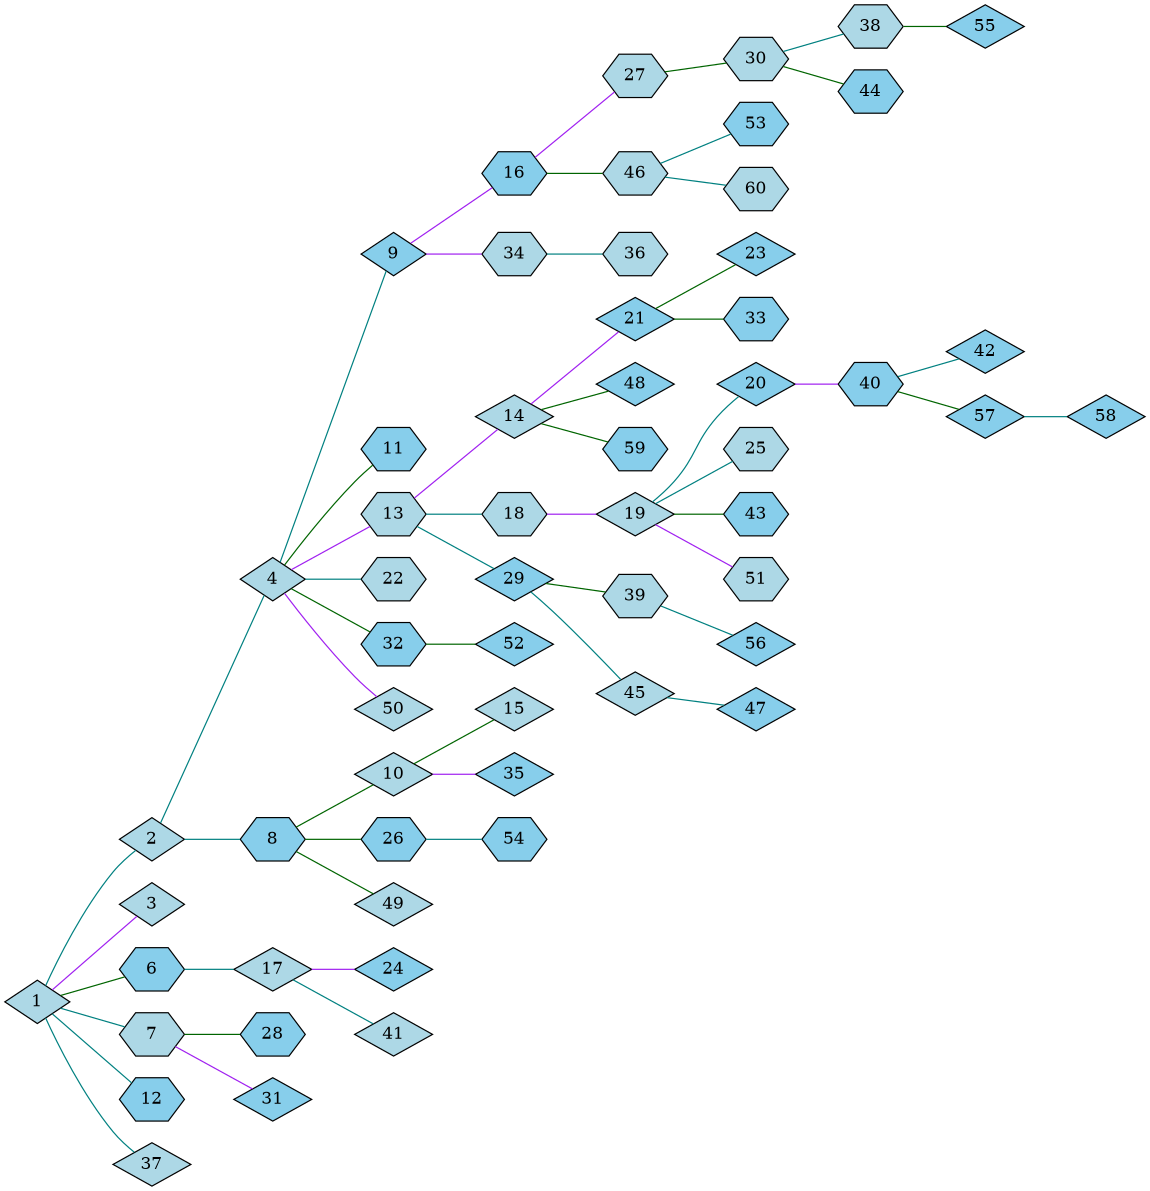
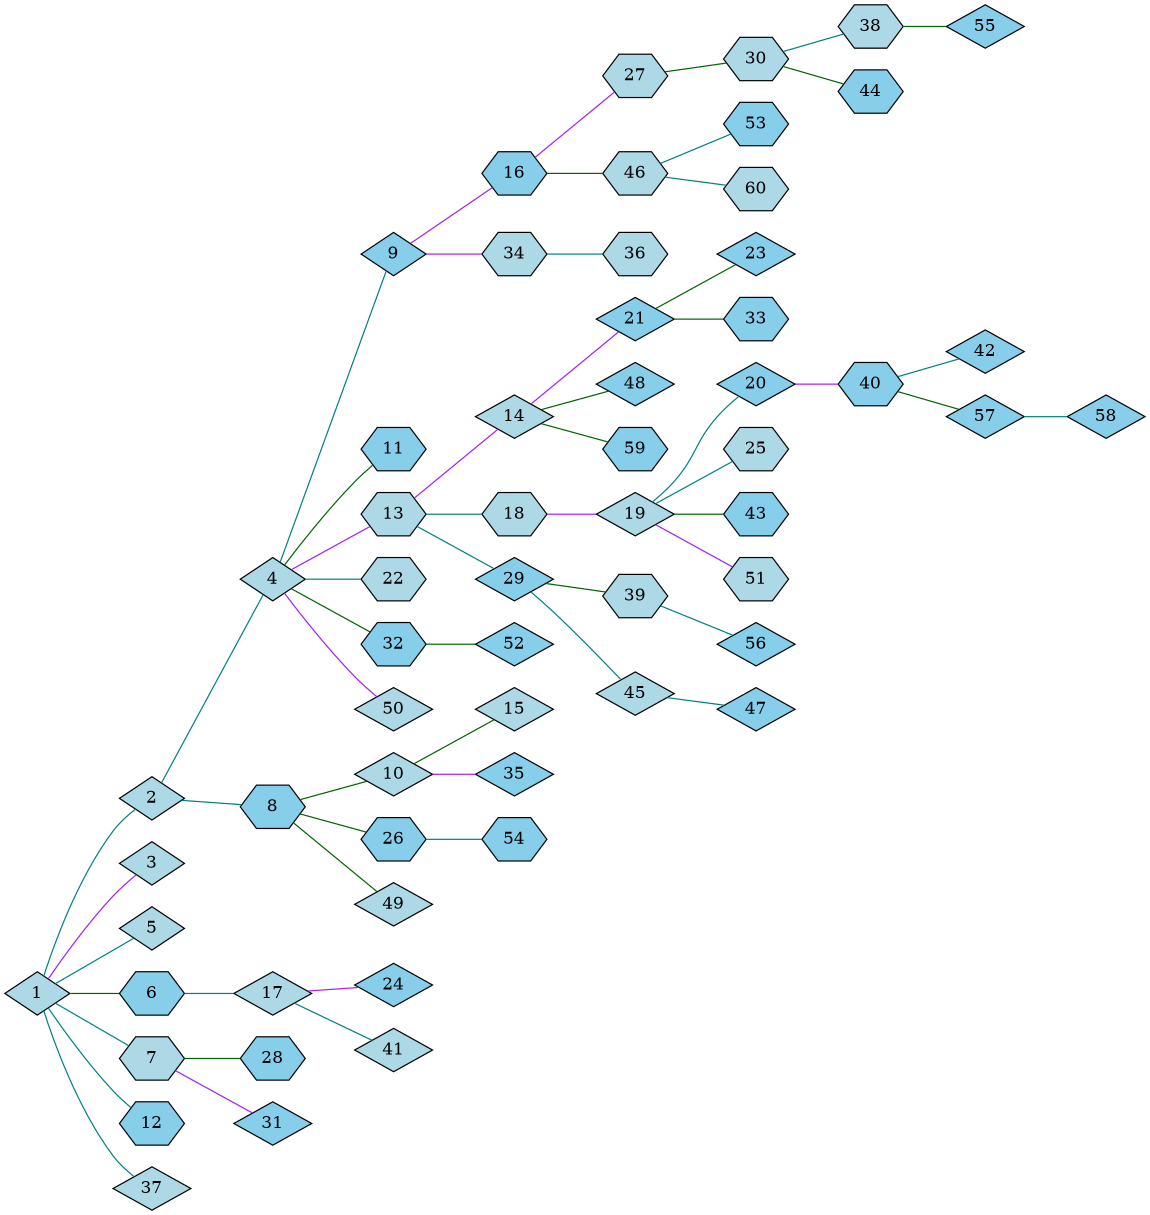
none -> (152, 928)
